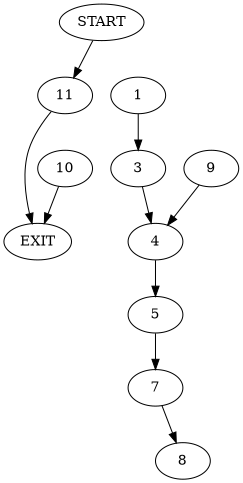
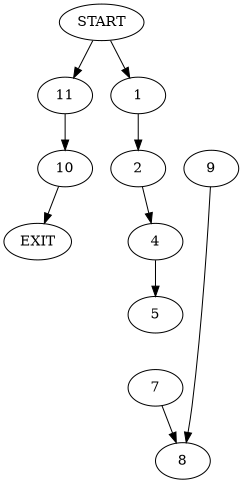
none -> (118, 55)
(26, 160) -> (65, 127)
(138, 169) -> (138, 169)
(187, 201) -> (202, 310)
(155, 346) -> none
